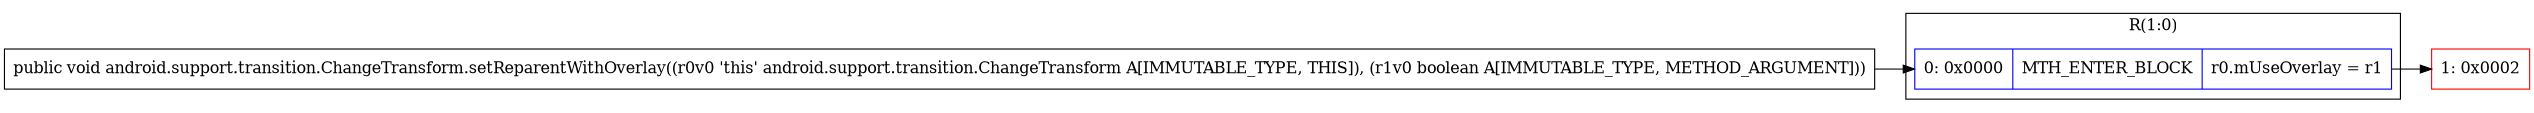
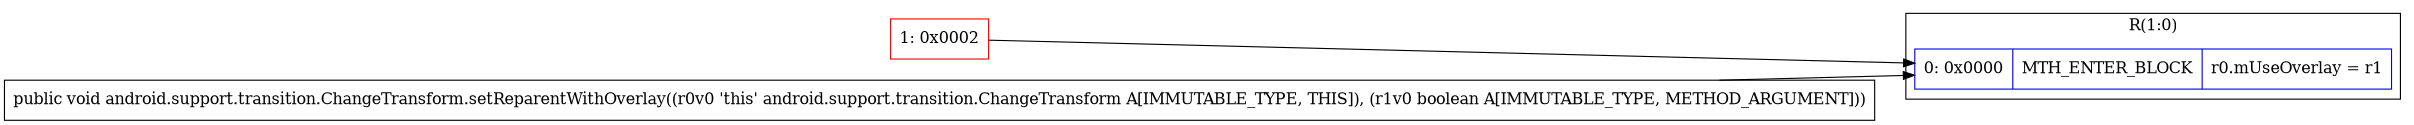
(2408, 69) -> (1446, 52)
